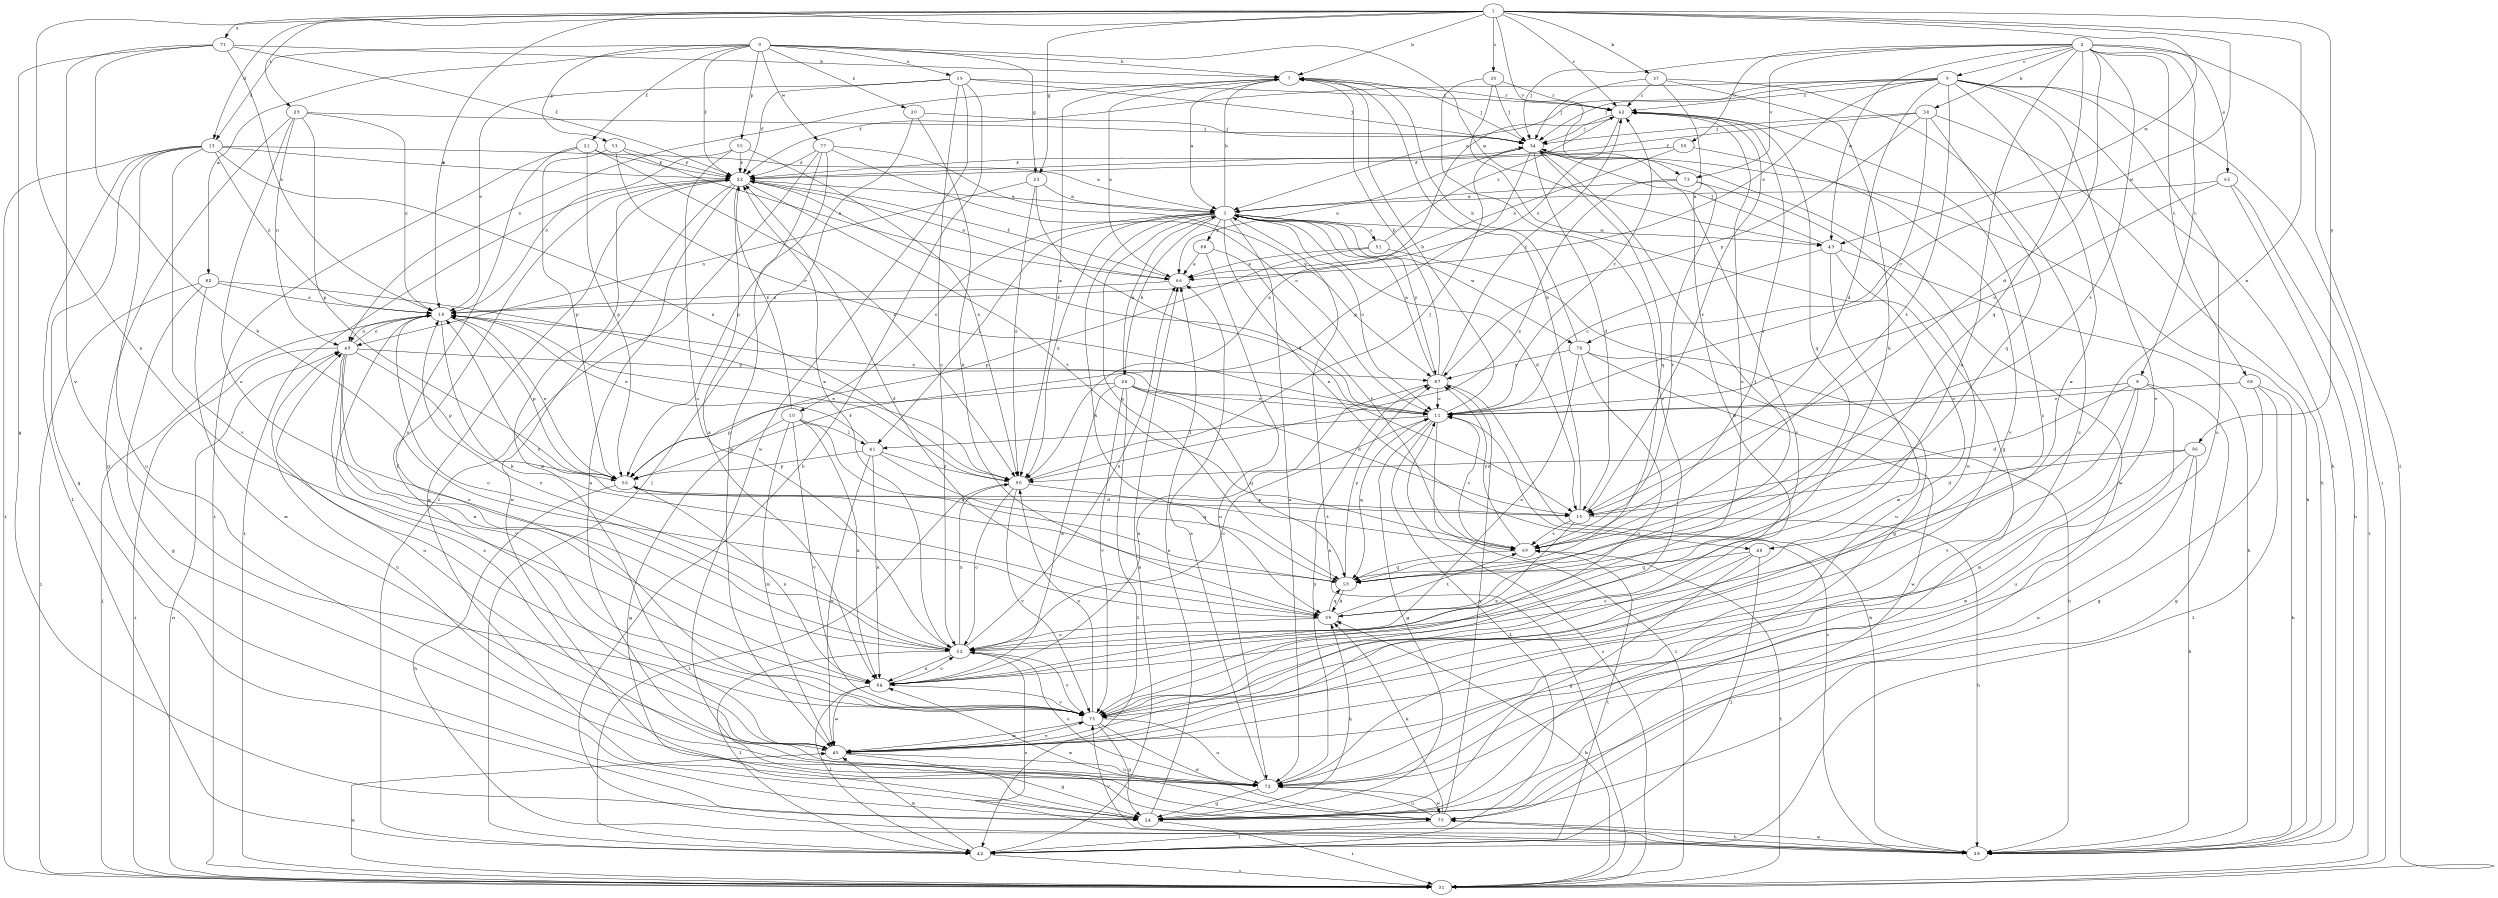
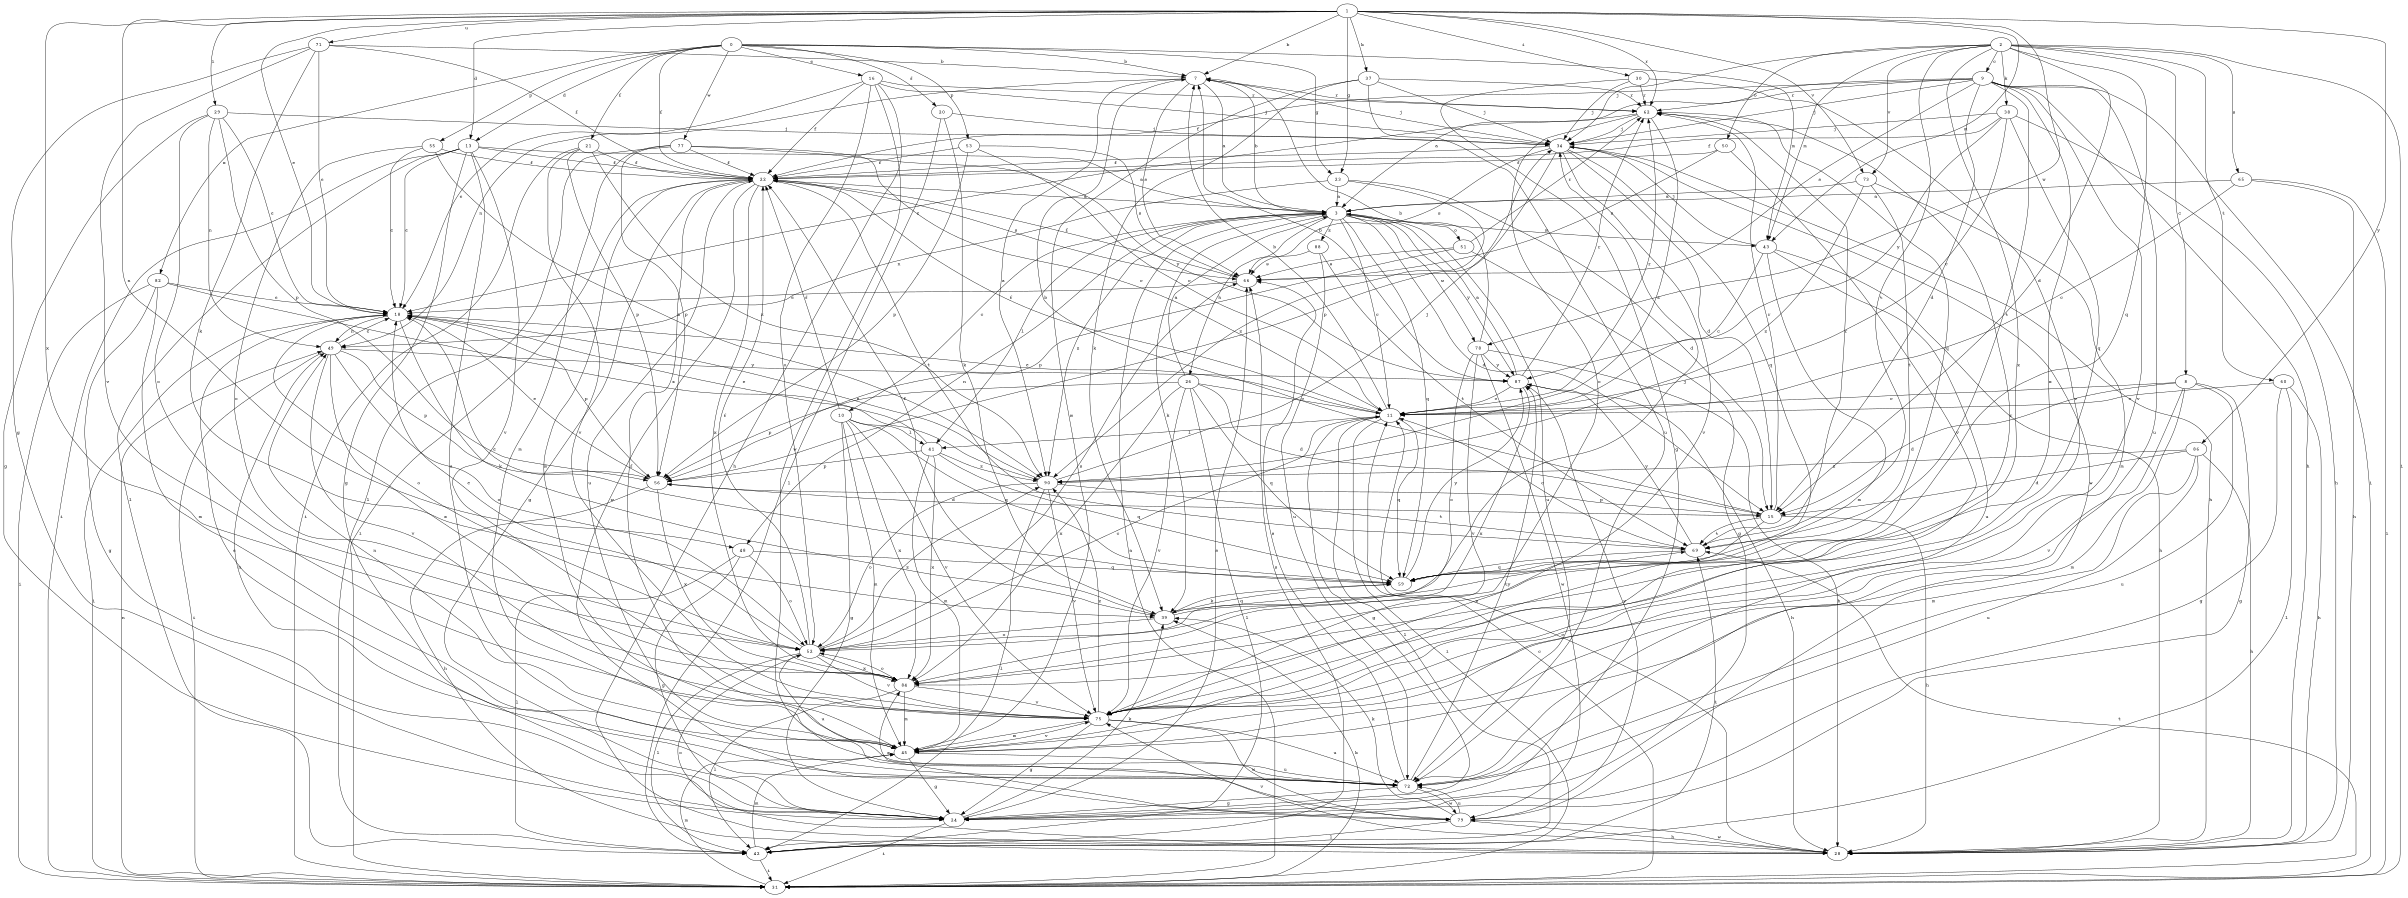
(960, 78) -> (872, 78)
(623, 284) -> none
(2250, 382) -> (2284, 382)
(837, 719) -> (906, 719)
